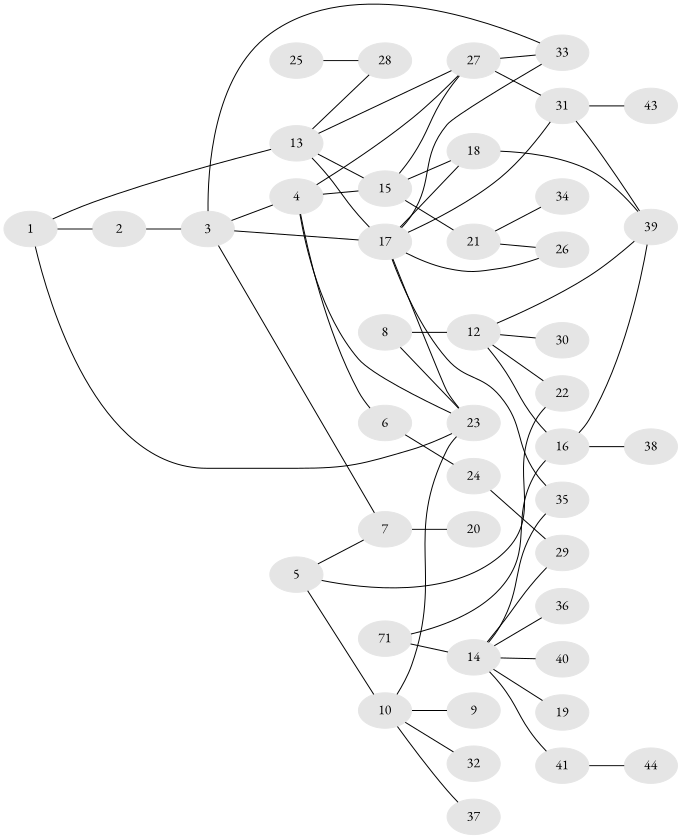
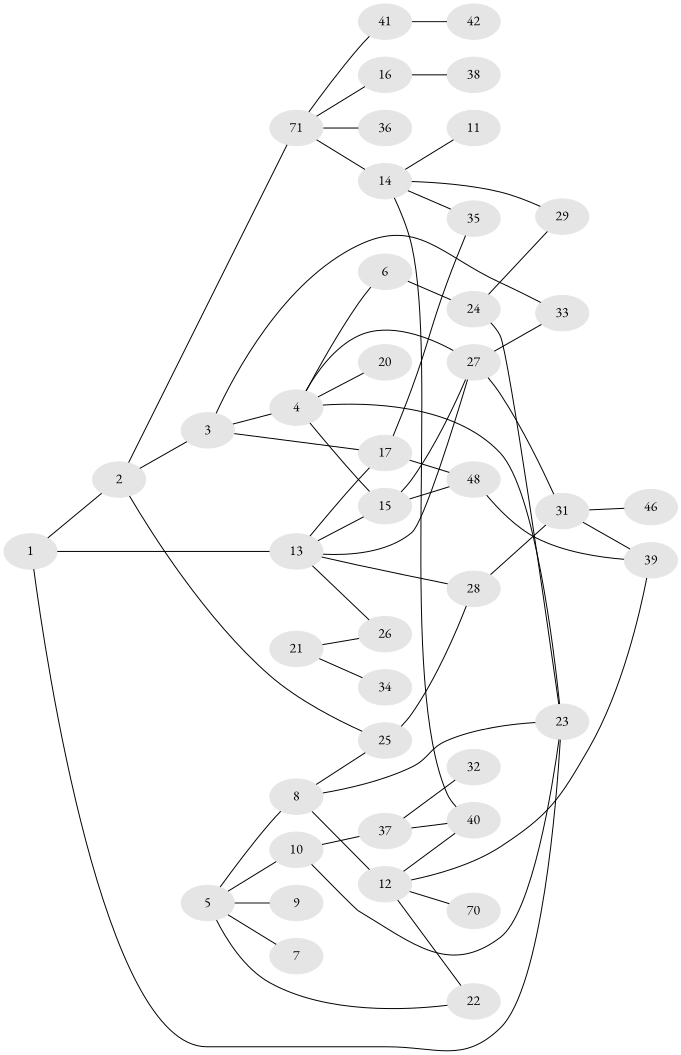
(651, 106) -> (651, 507)
(446, 125) -> none
(474, 151) -> (474, 480)
(487, 188) -> (518, 550)
(429, 215) -> none
(472, 271) -> (341, 593)
none -> (208, 304)
(562, 340) -> (474, 911)
(426, 342) -> (528, 492)
(623, 343) -> none
(296, 379) -> none
(517, 390) -> (429, 852)
(432, 529) -> (341, 385)
(518, 632) -> (341, 128)
none -> (227, 633)
(429, 711) -> (252, 903)
(518, 712) -> (338, 73)
(562, 712) -> (474, 128)
(429, 737) -> (429, 799)
(651, 766) -> (474, 22)
none -> (341, 769)
none -> (429, 826)
none -> (249, 848)
